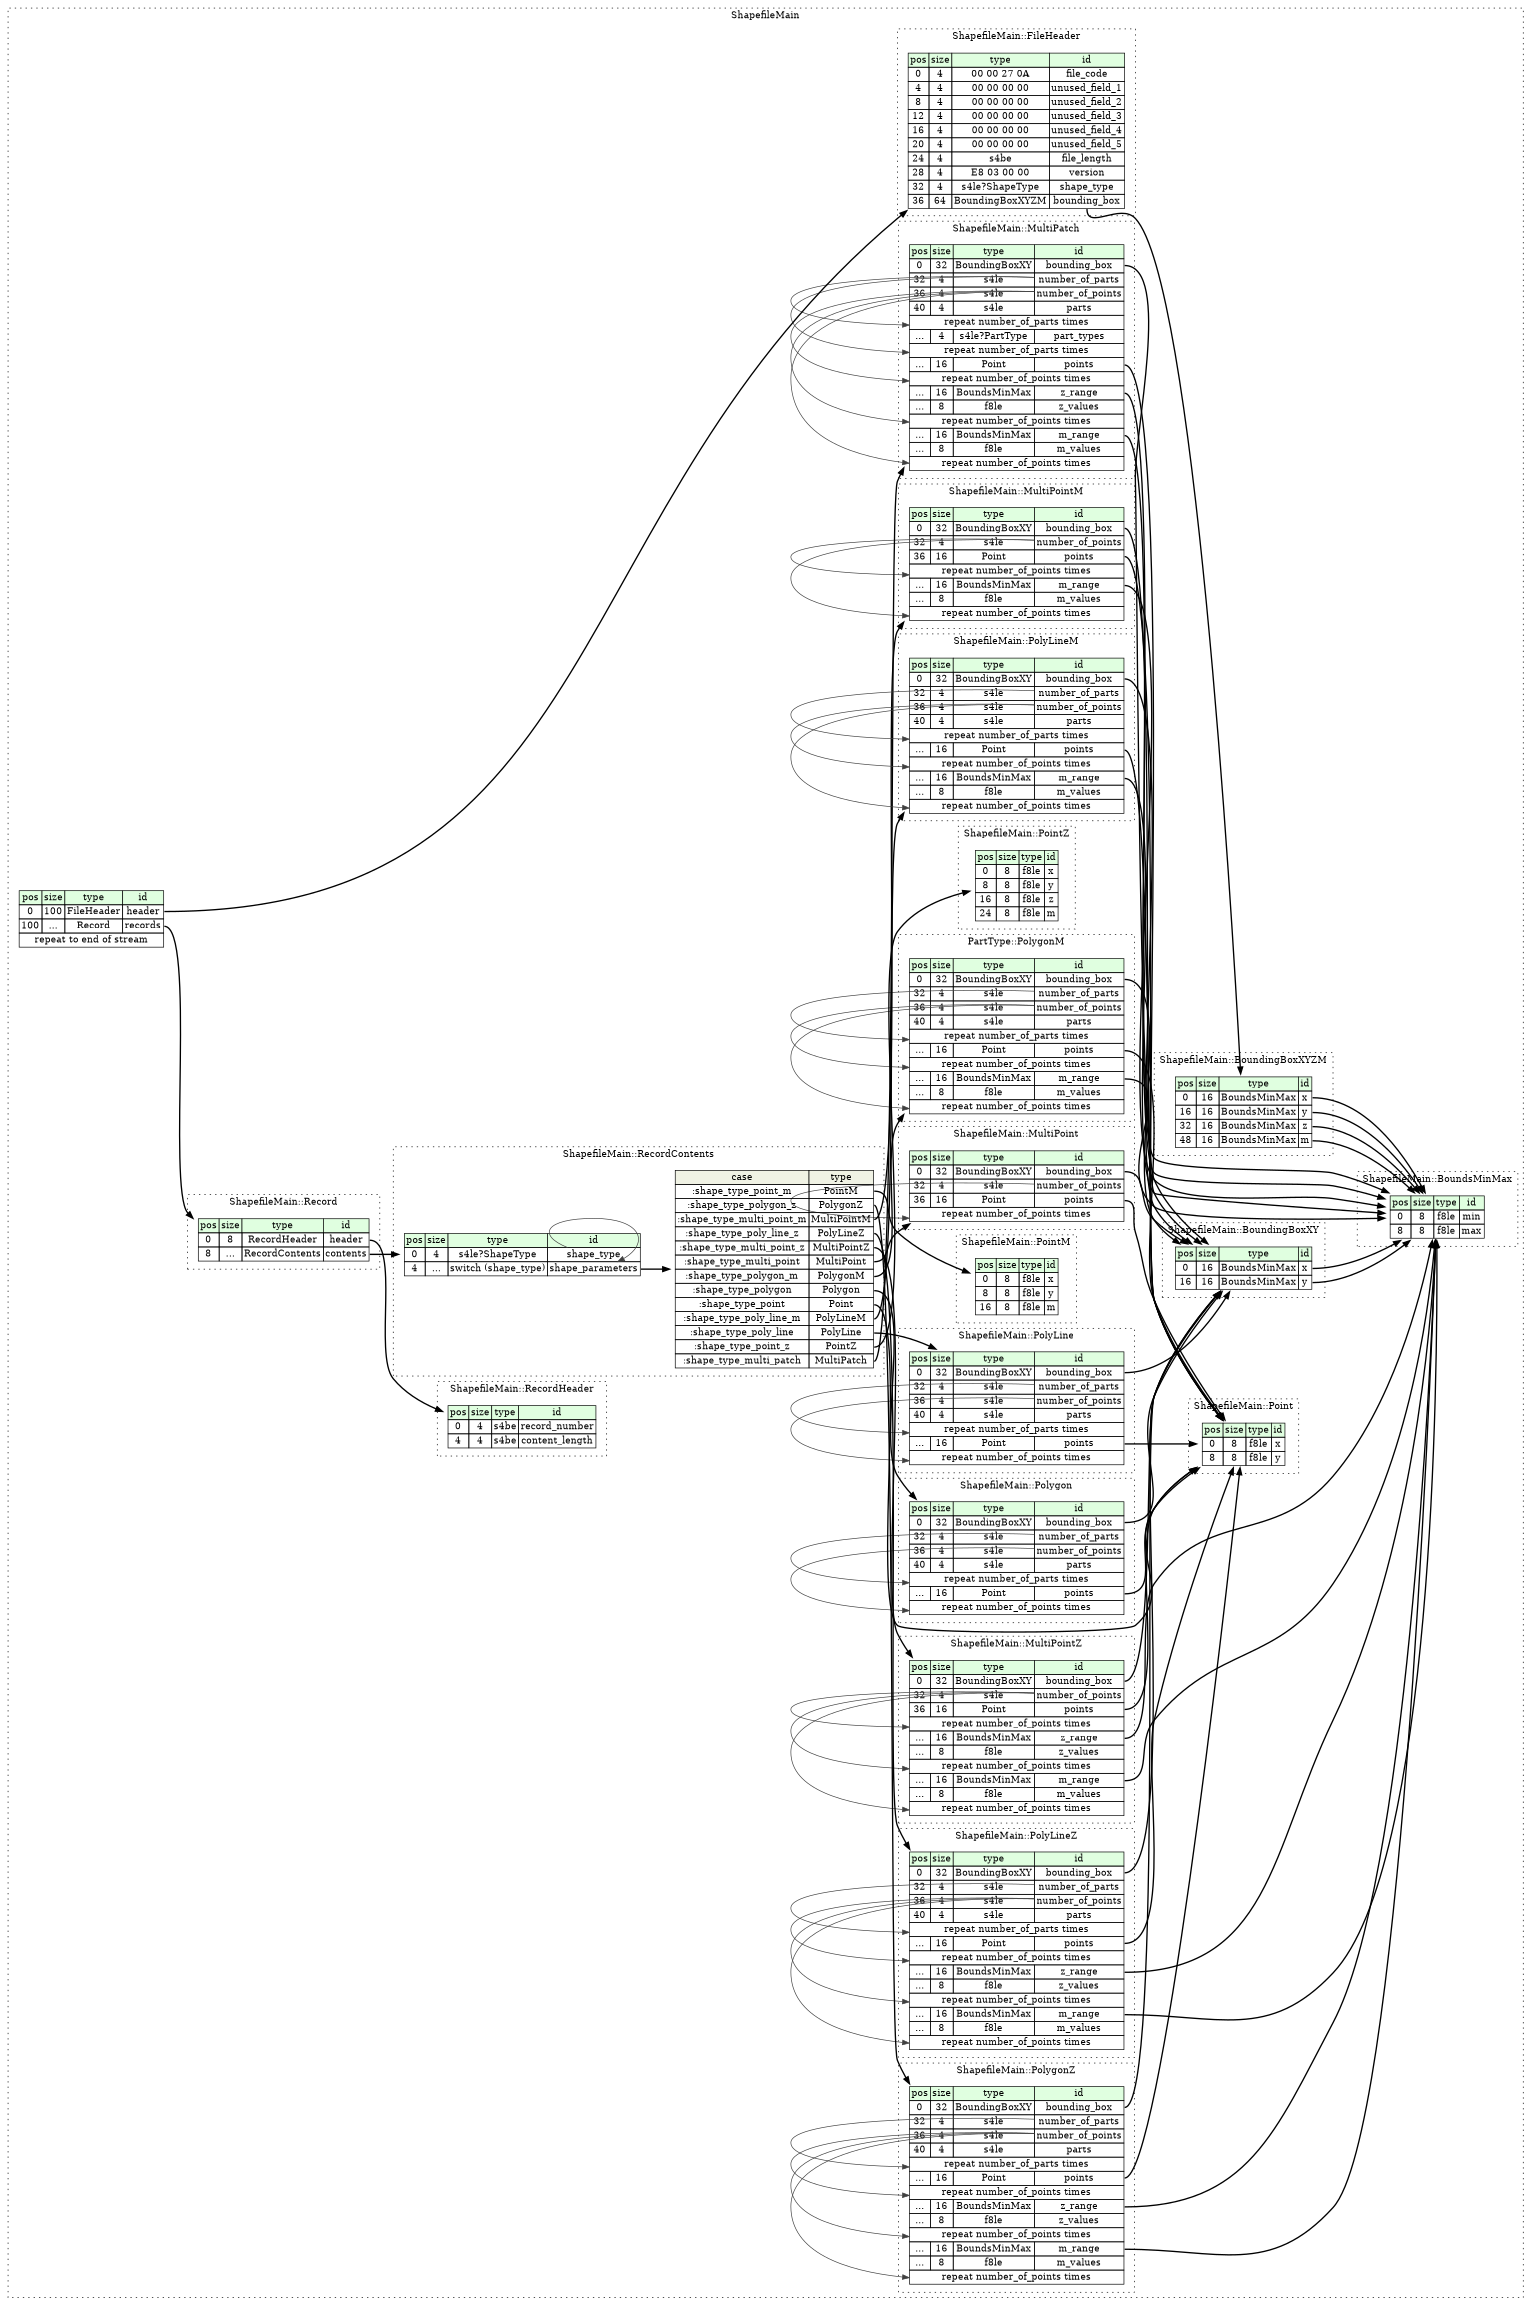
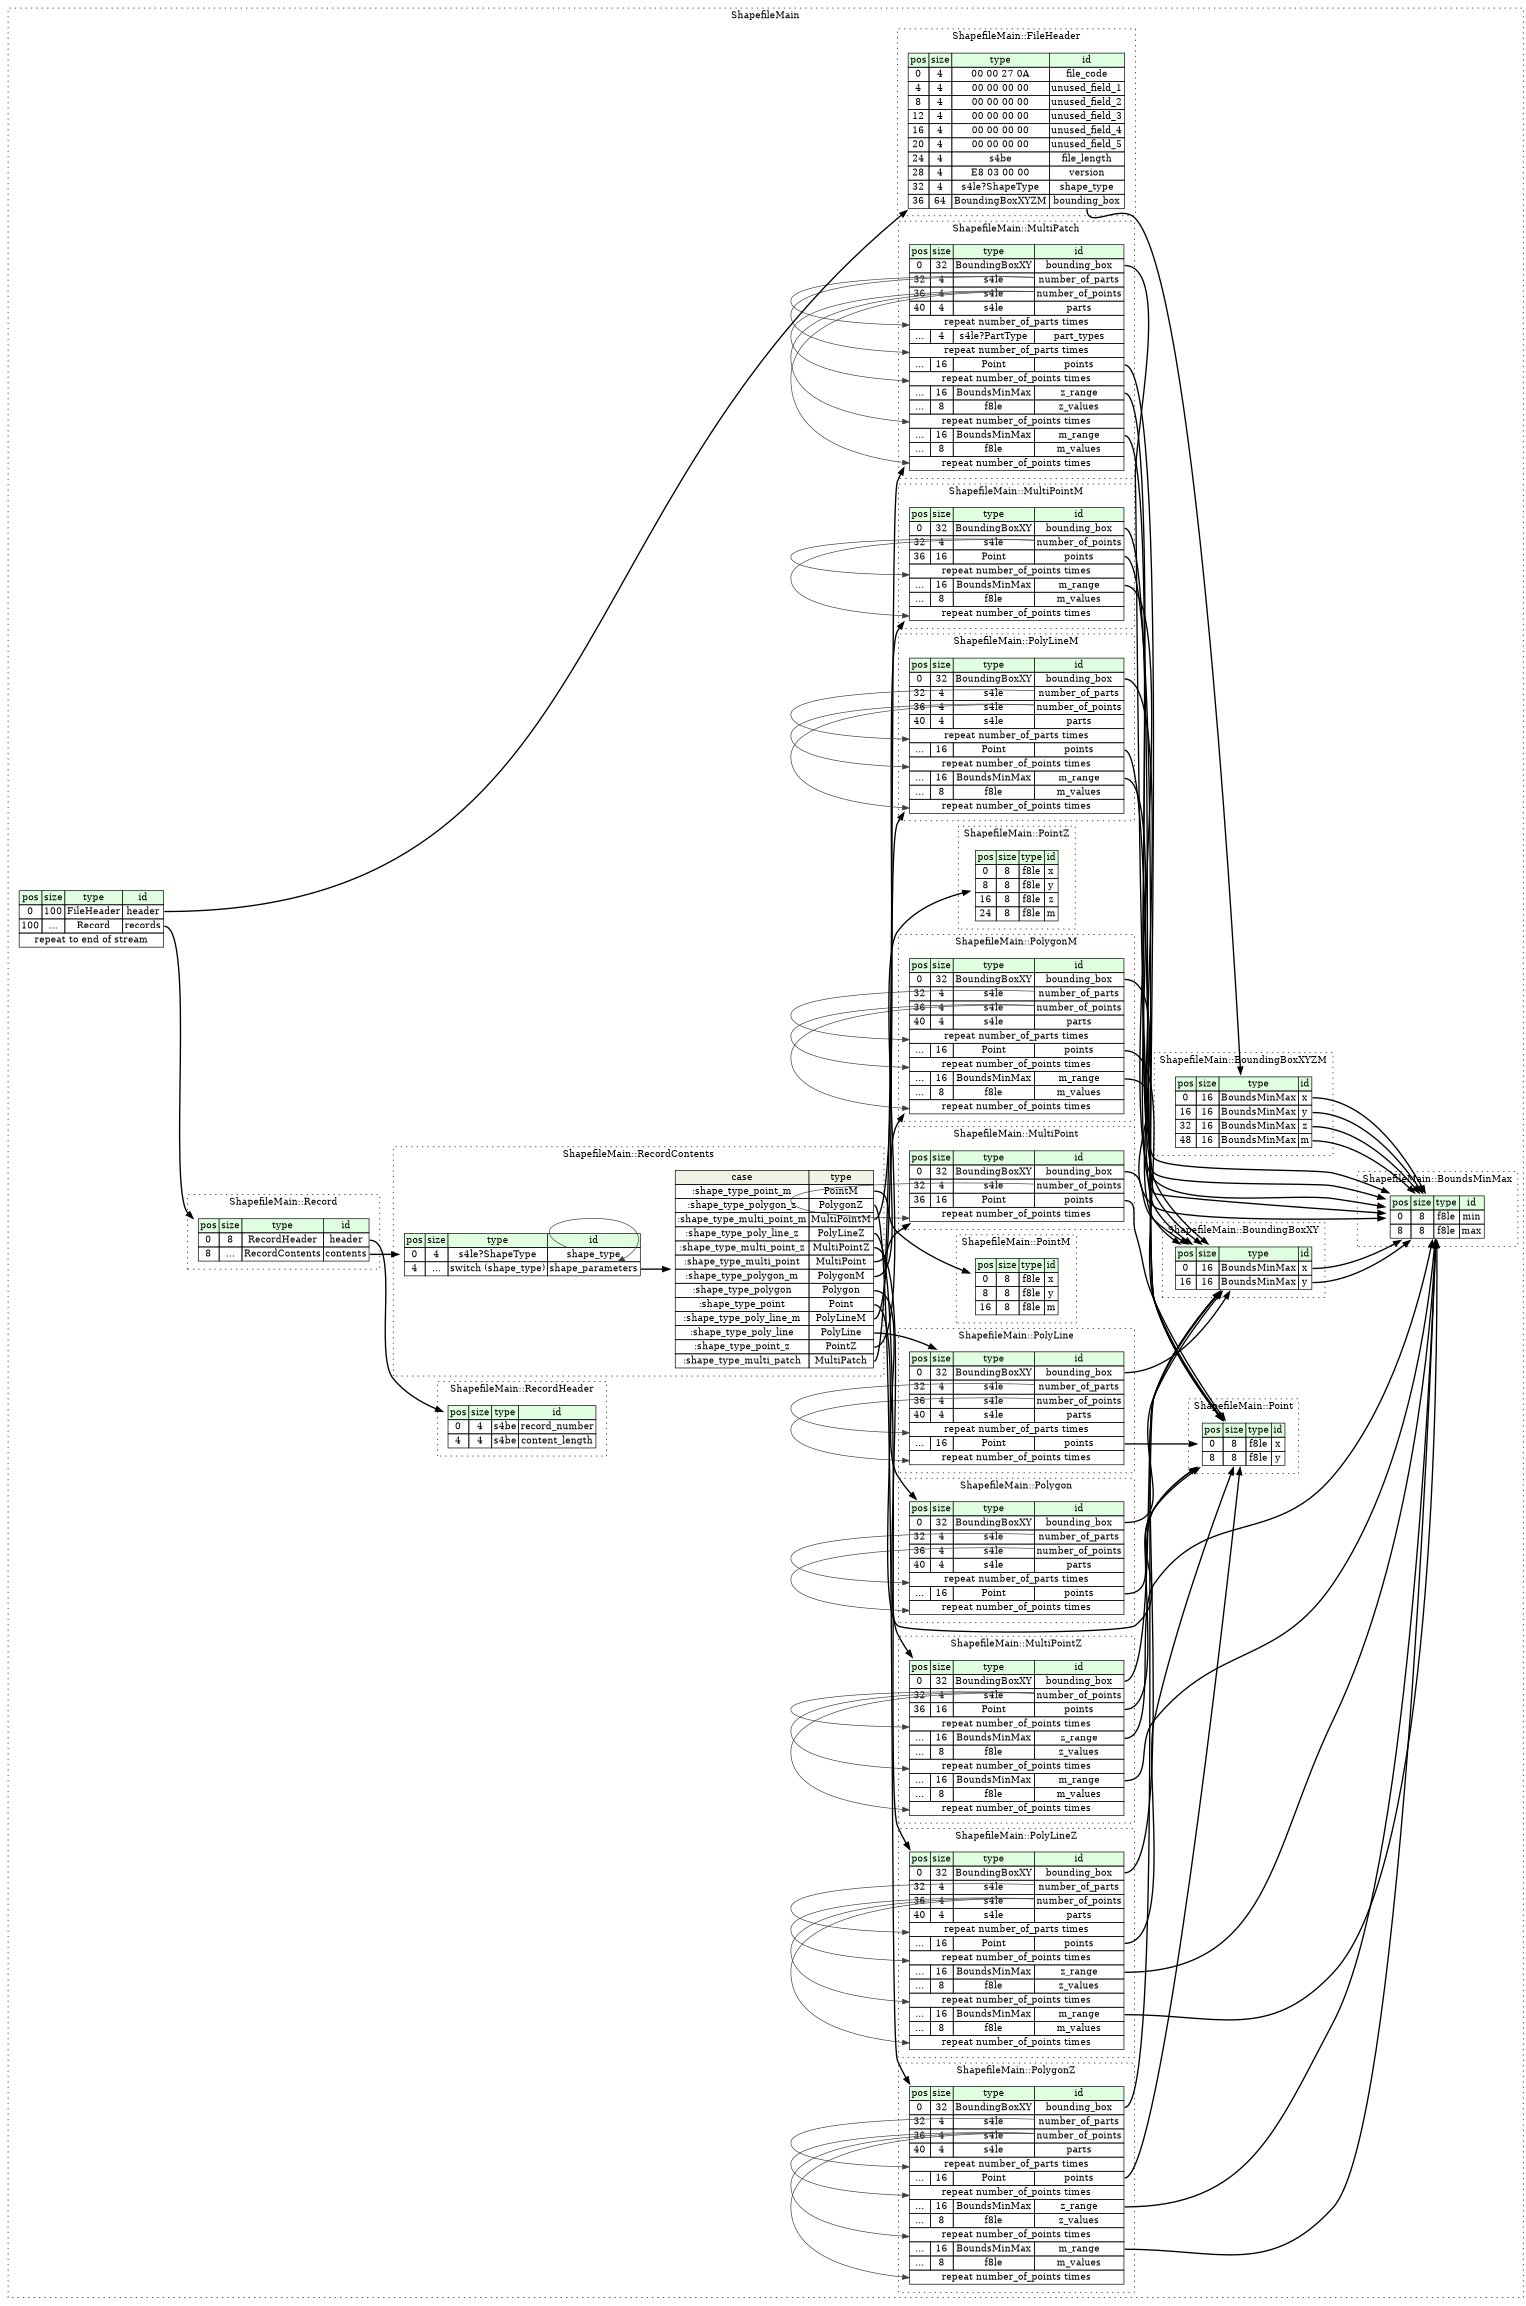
(1016, 942) -> (1016, 942)
